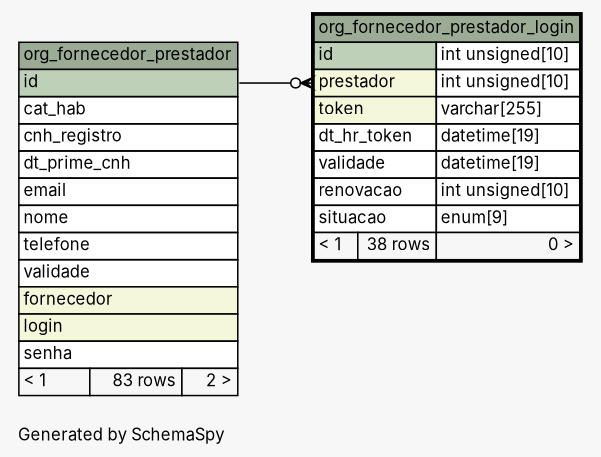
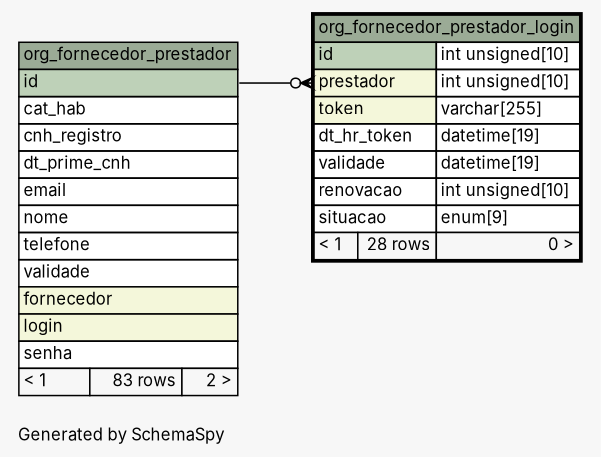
(399, 245) -> (399, 245)
